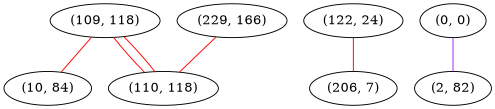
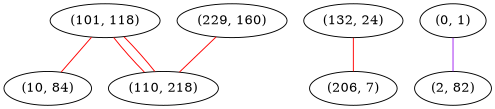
(105, 21) -> (105, 21)
(232, 21) -> (232, 21)
(353, 21) -> (353, 21)
(453, 21) -> (453, 21)
(163, 88) -> (163, 88)
